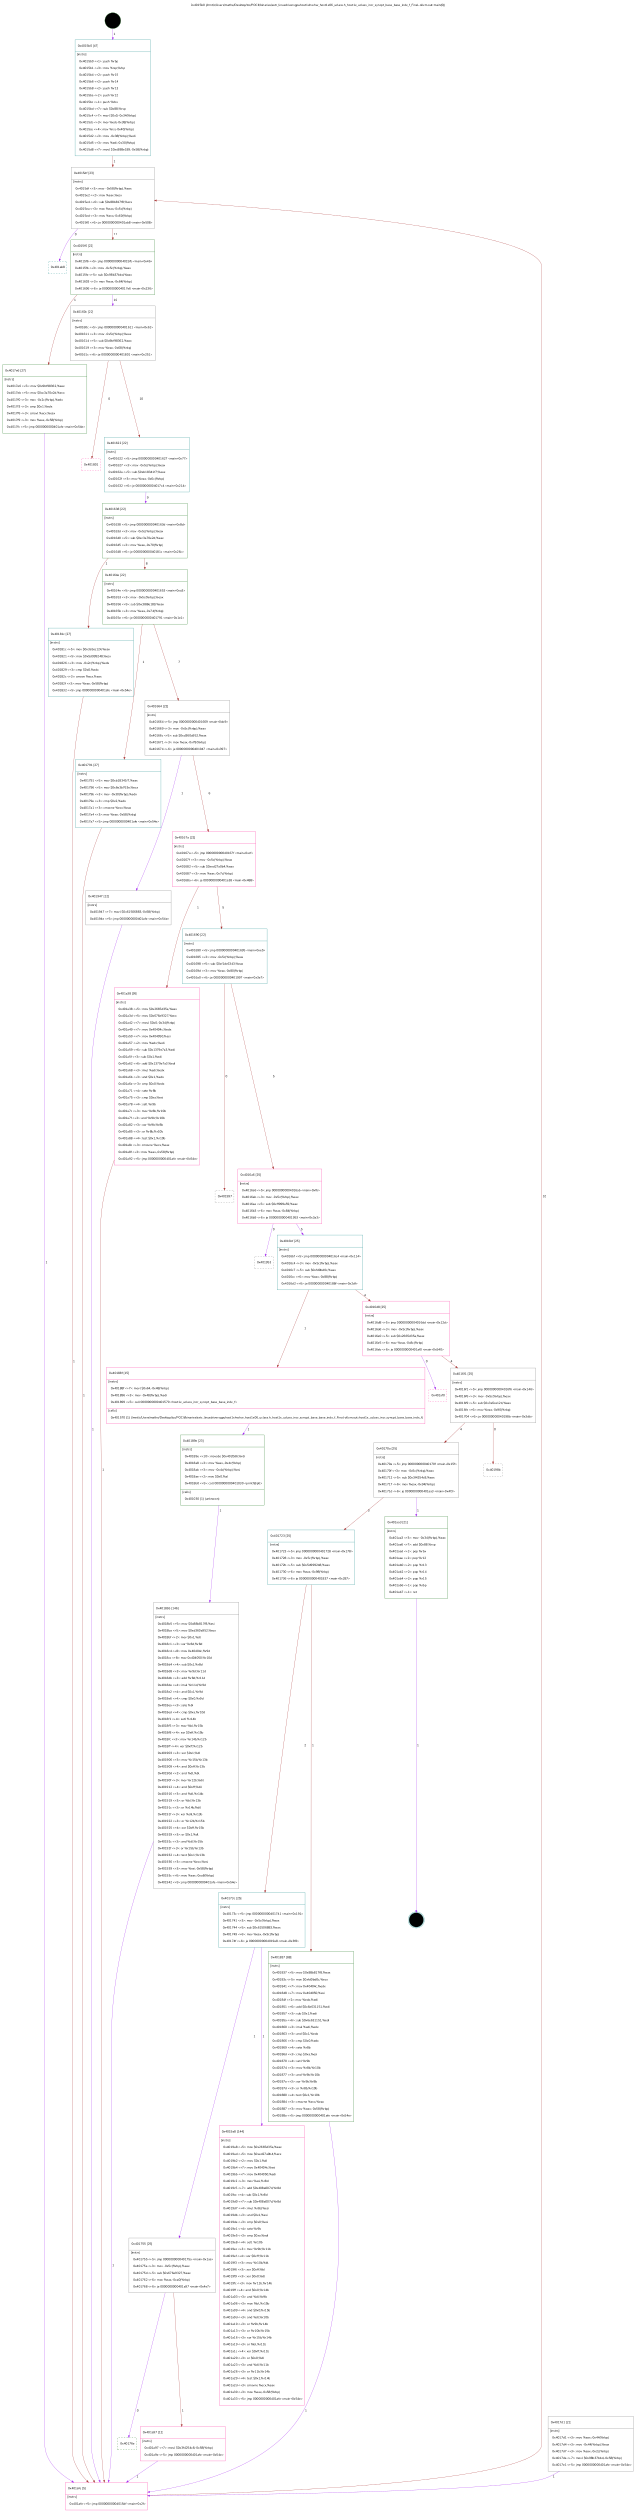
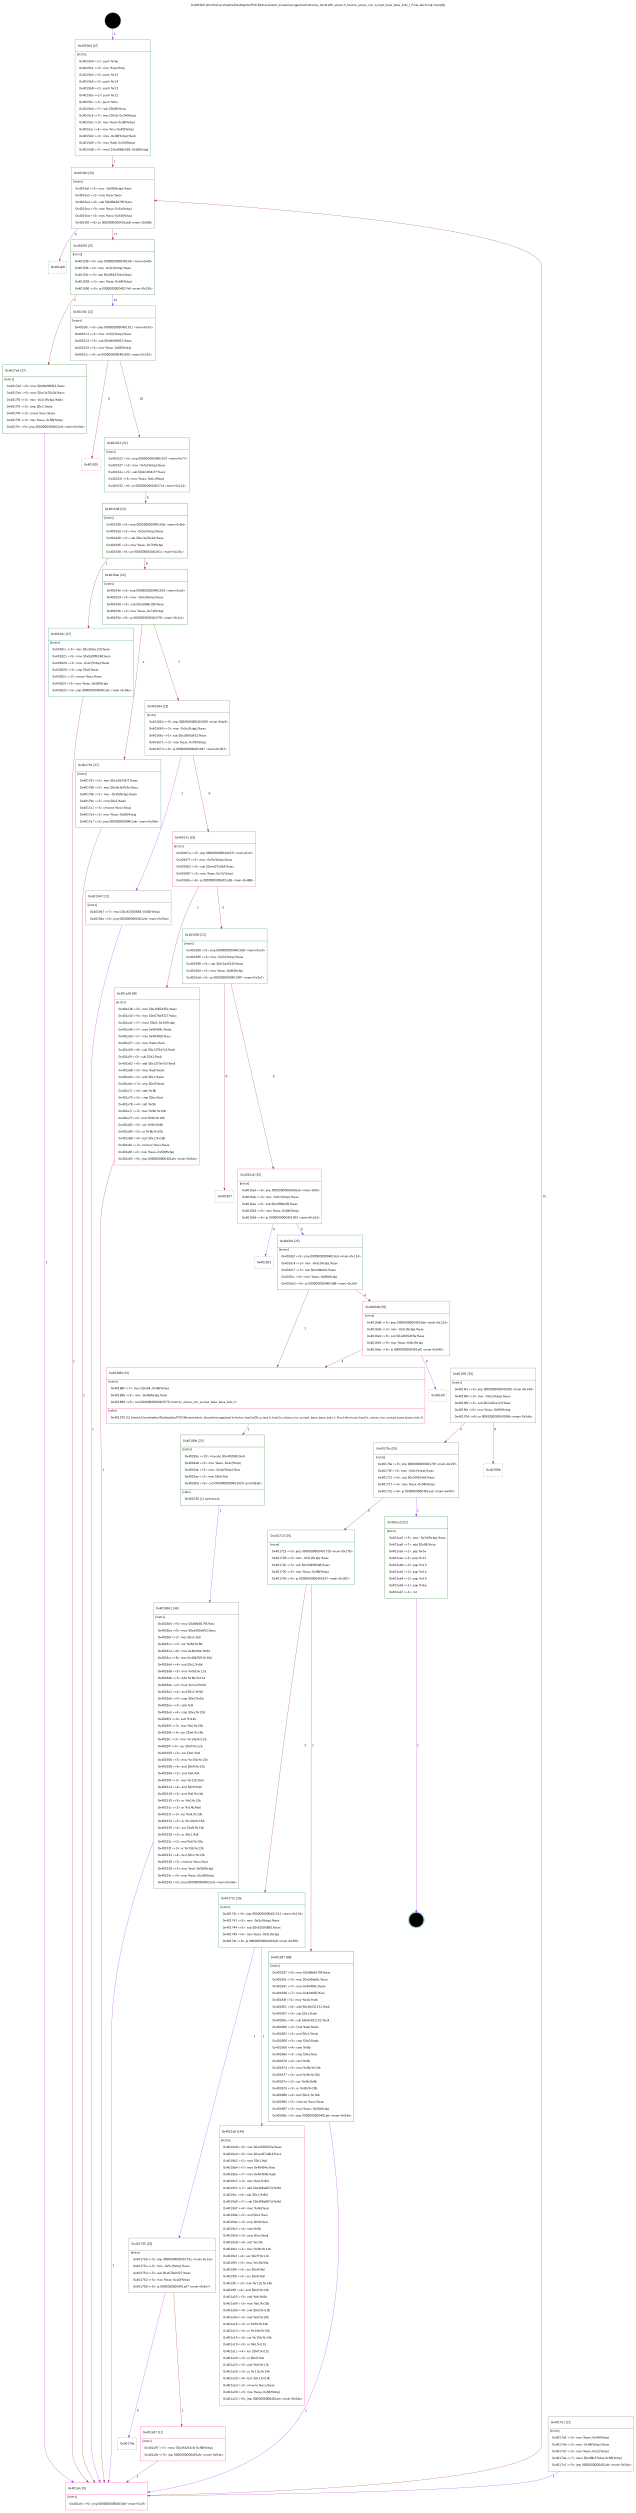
(449, 1361) -> (345, 1358)
